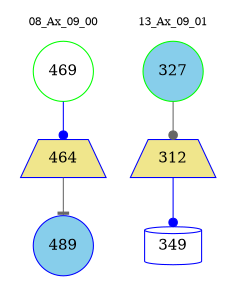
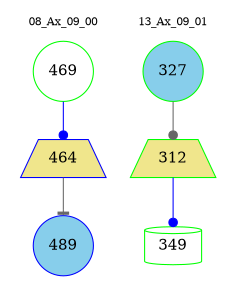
(173, 159) -> (173, 159)
(173, 246) -> (173, 246)
